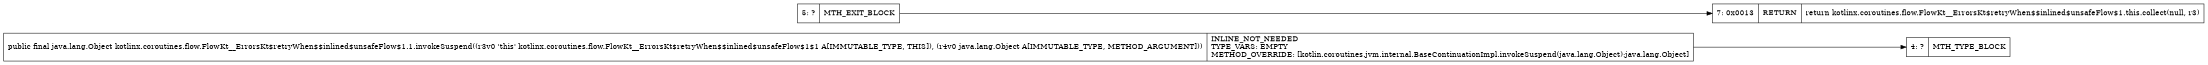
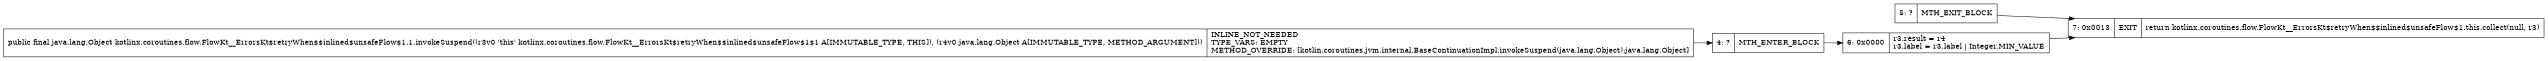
(1780, 13) -> (2128, 28)
none -> (1946, 43)
(1969, 47) -> (1779, 43)
